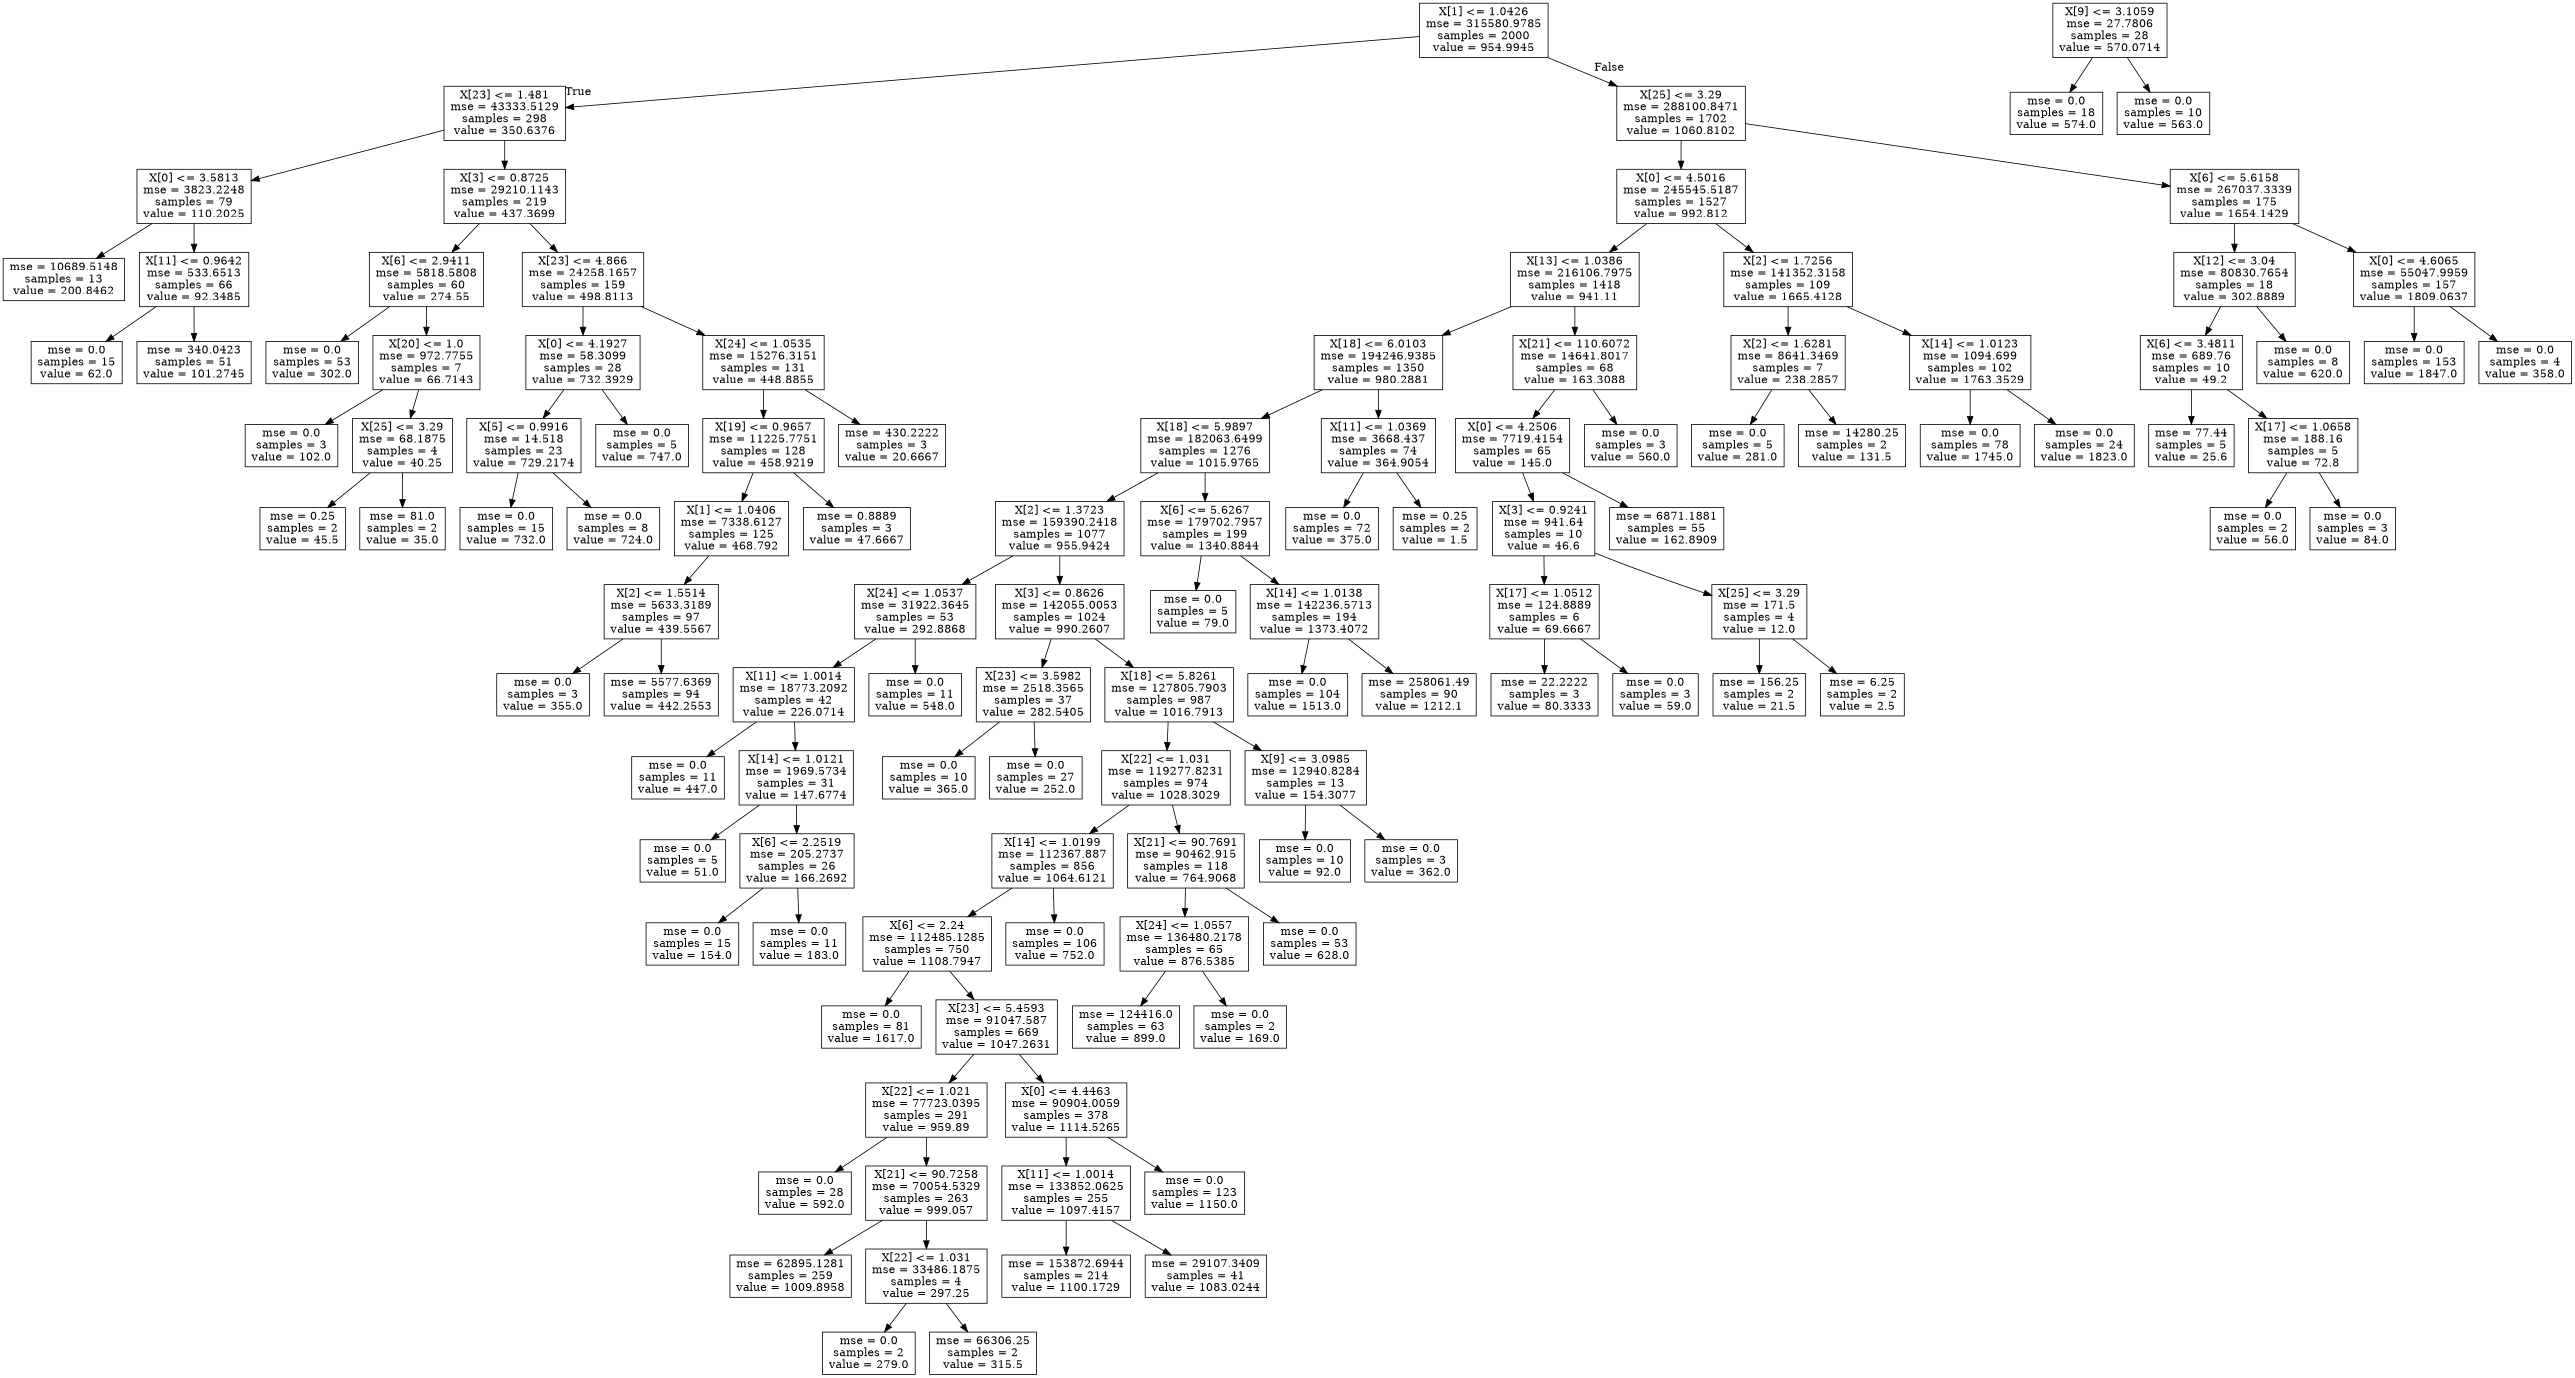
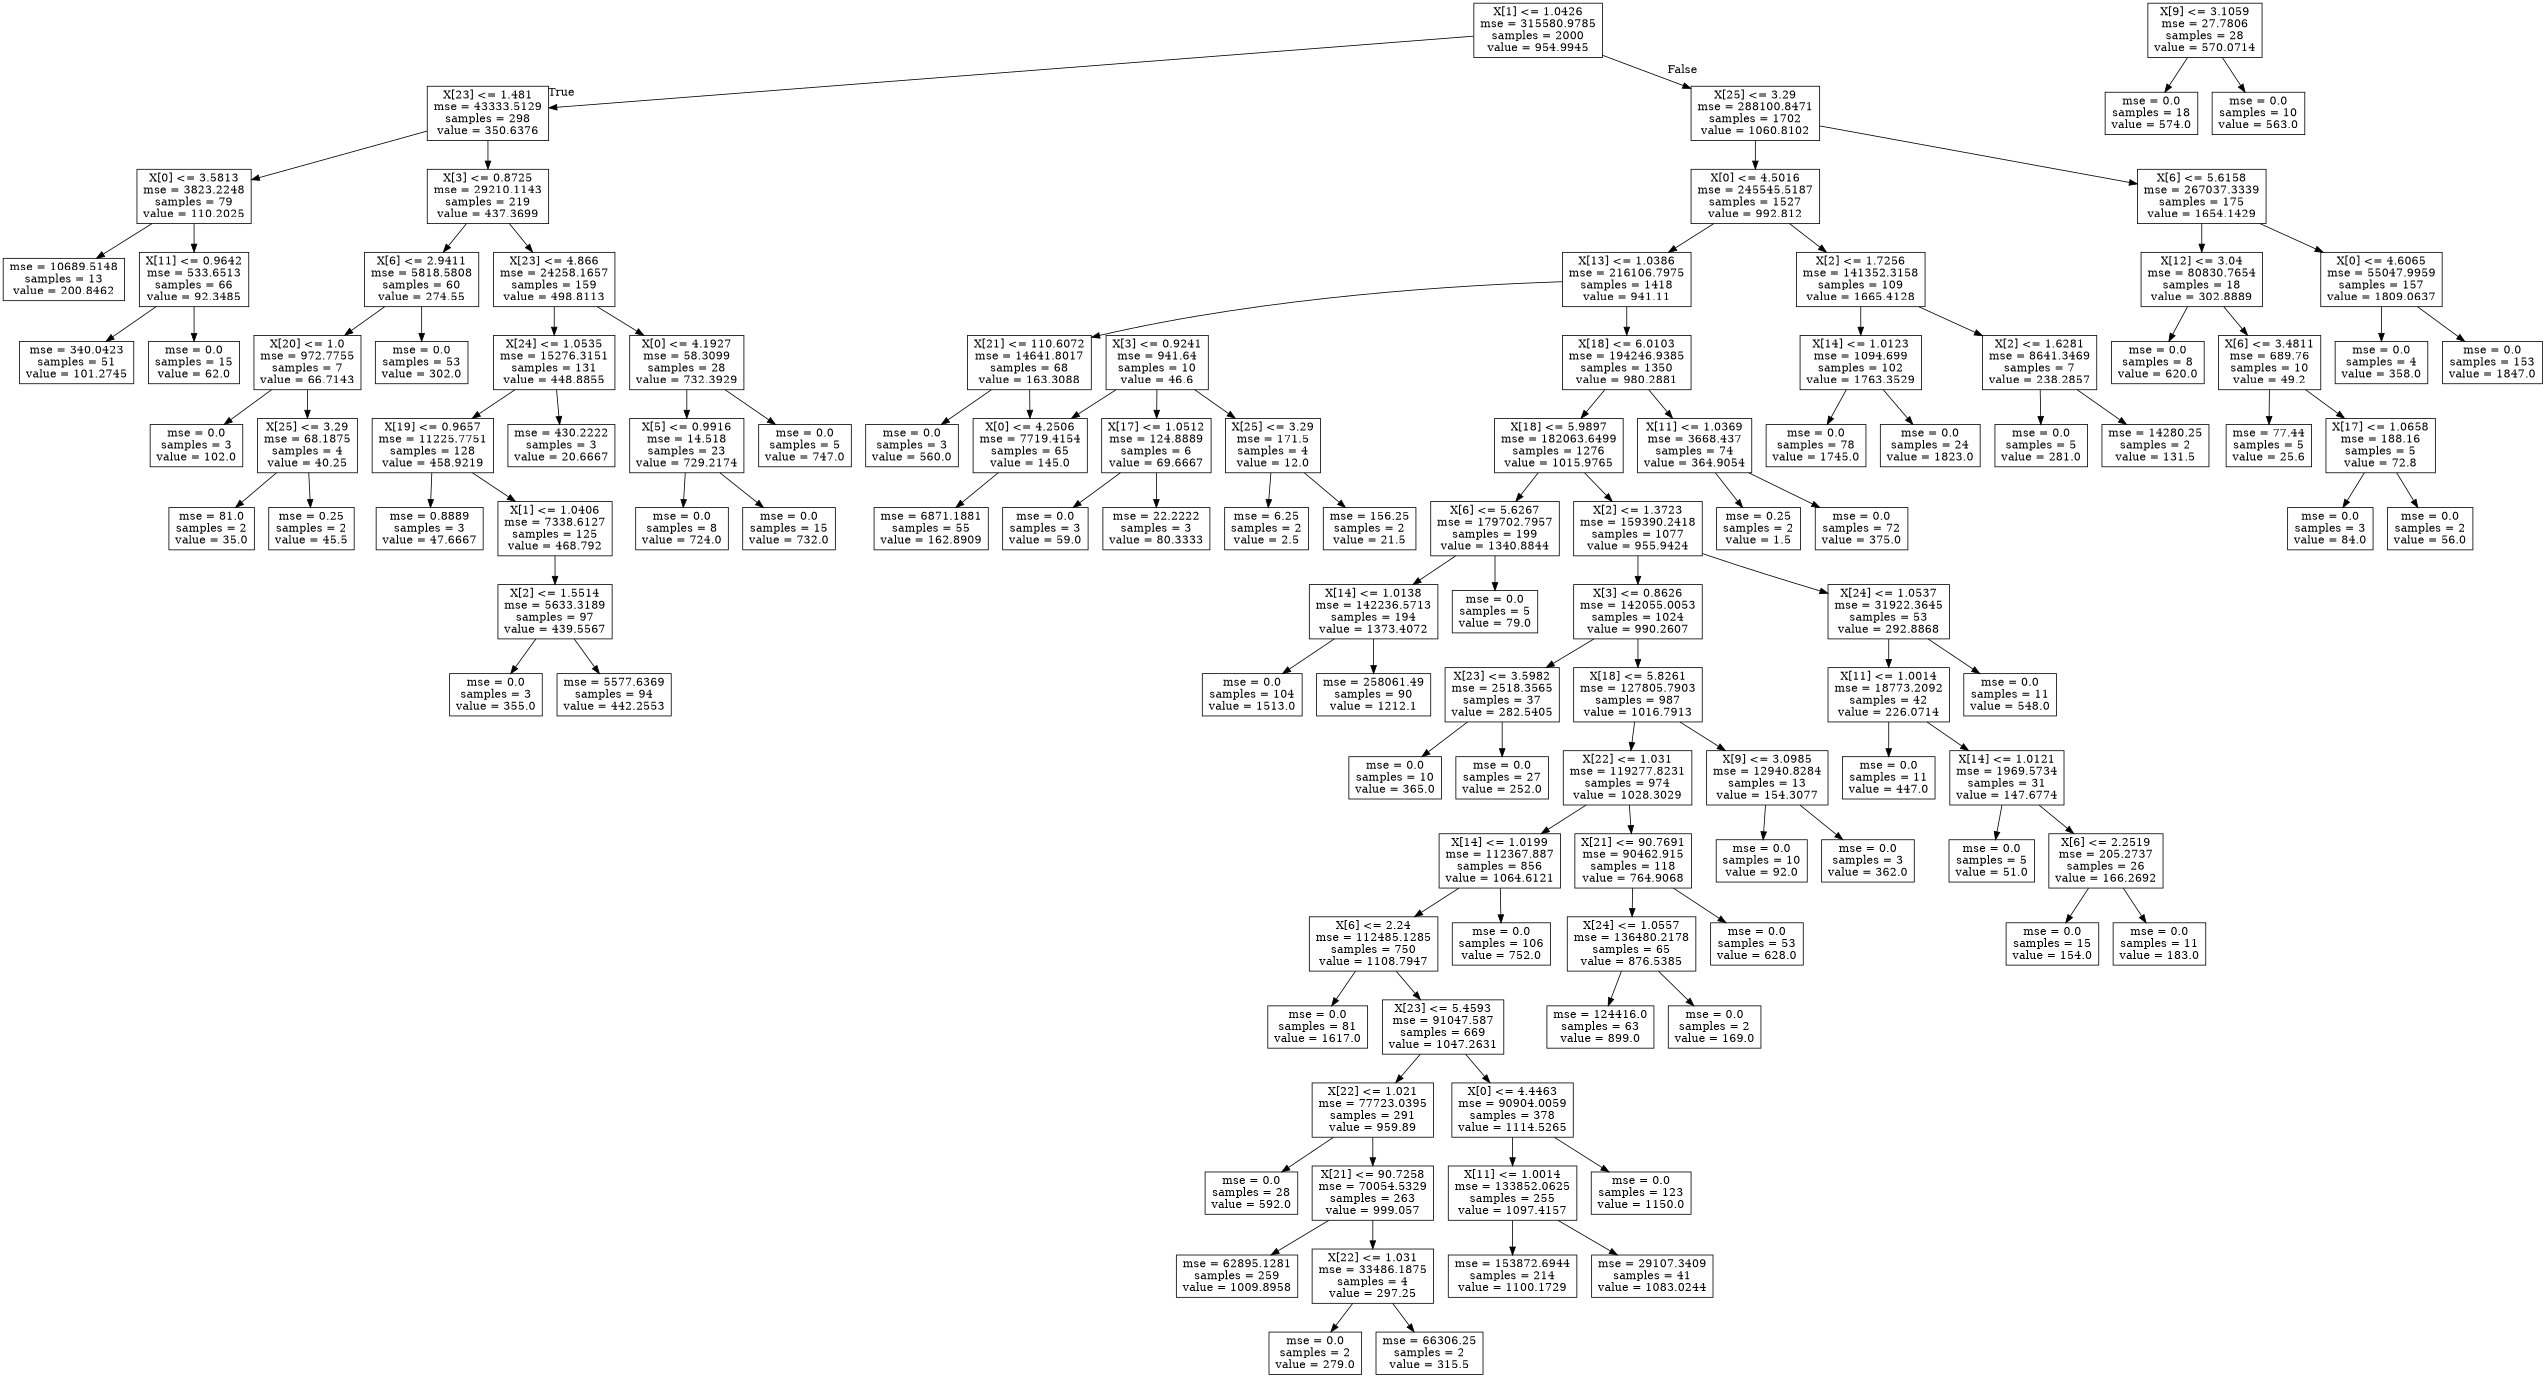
(1527, 483) -> (1097, 402)
